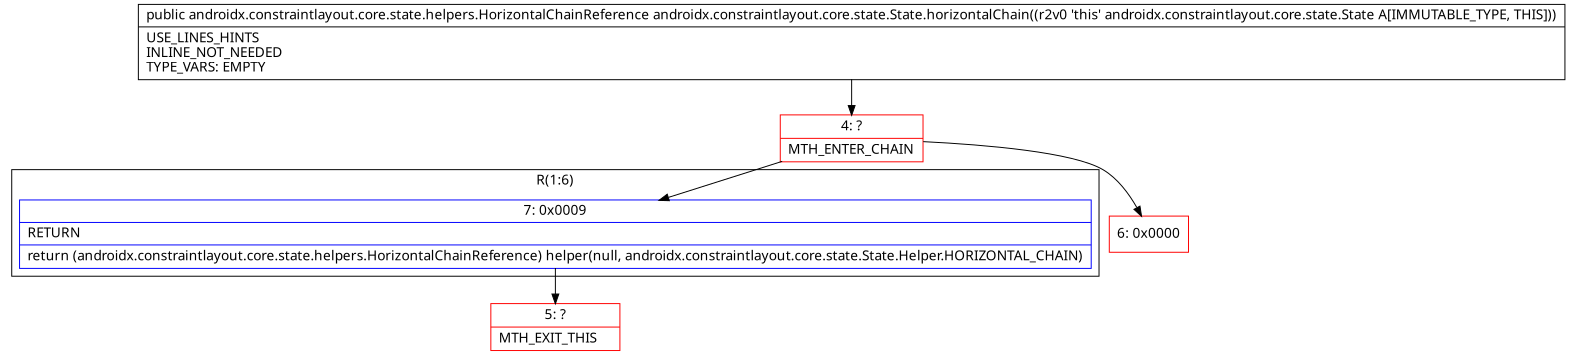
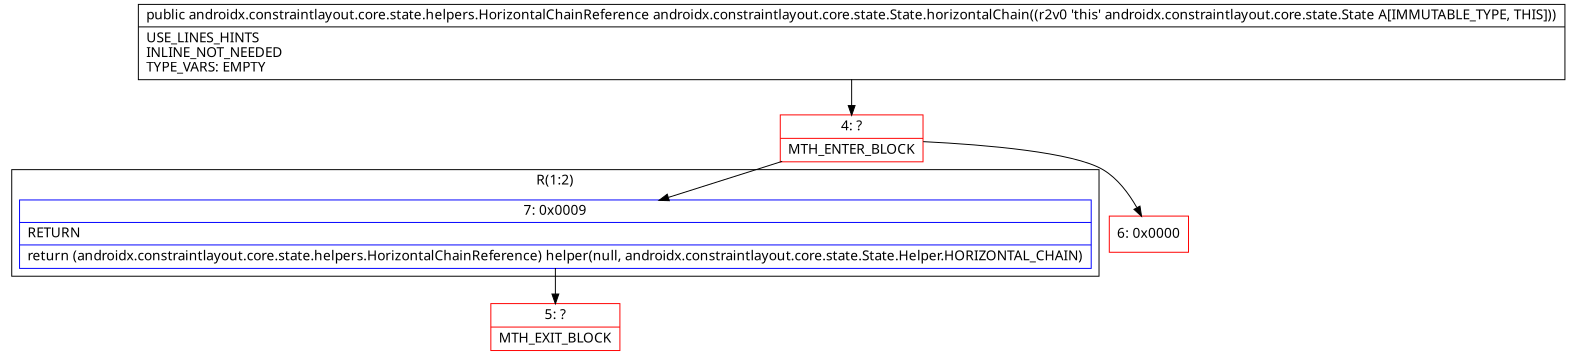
(851, 150) -> (852, 150)
(555, 181) -> (555, 181)
(548, 338) -> (555, 338)
